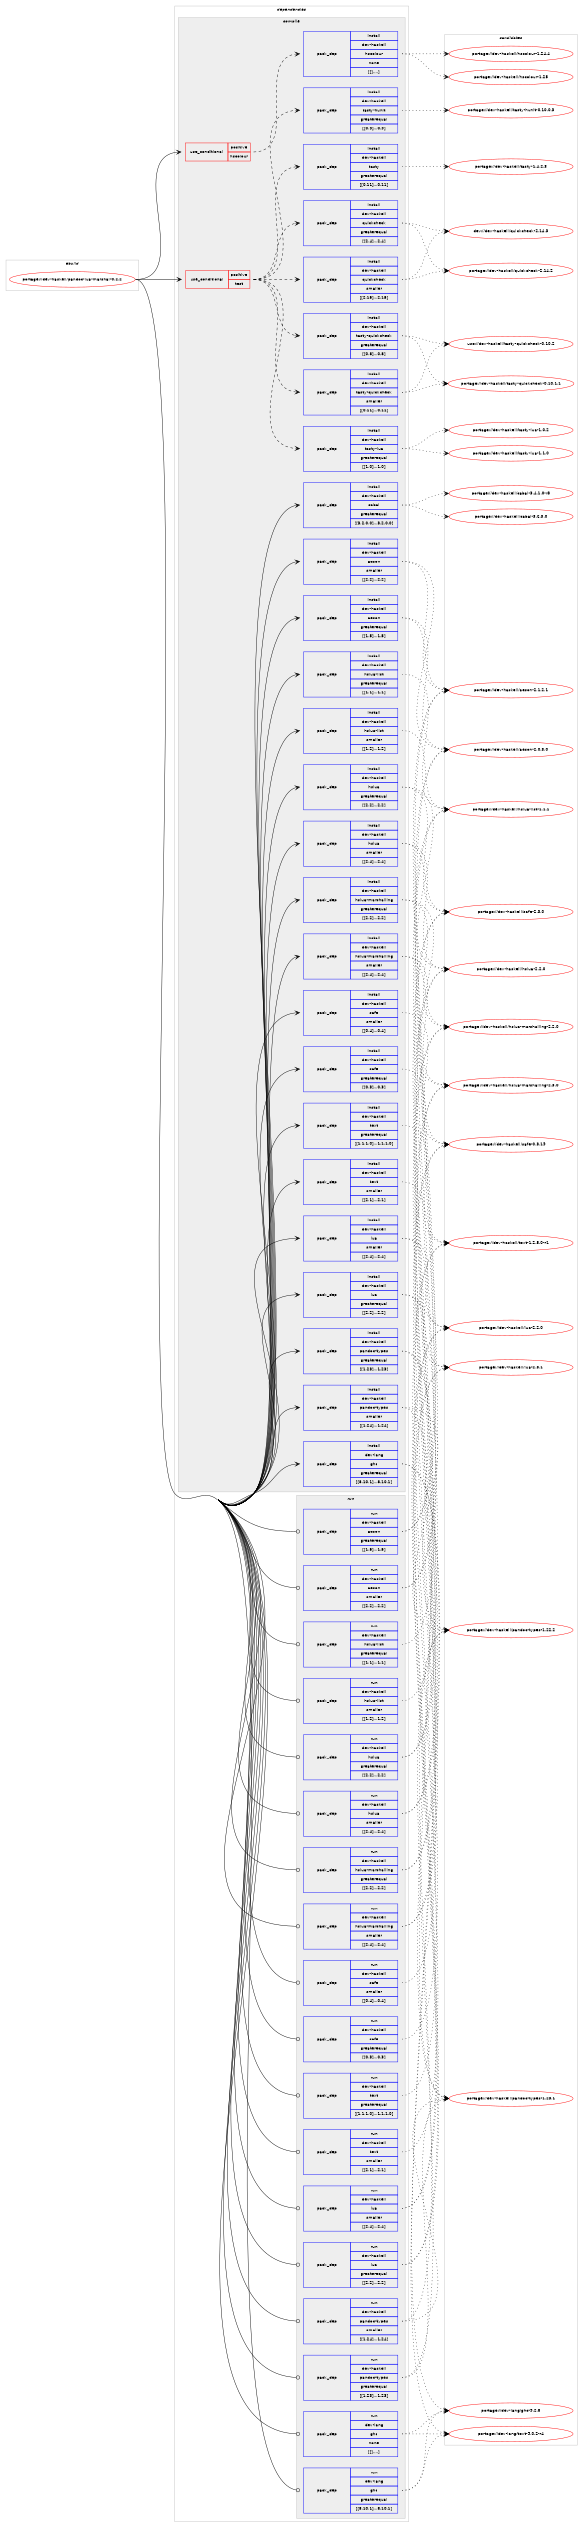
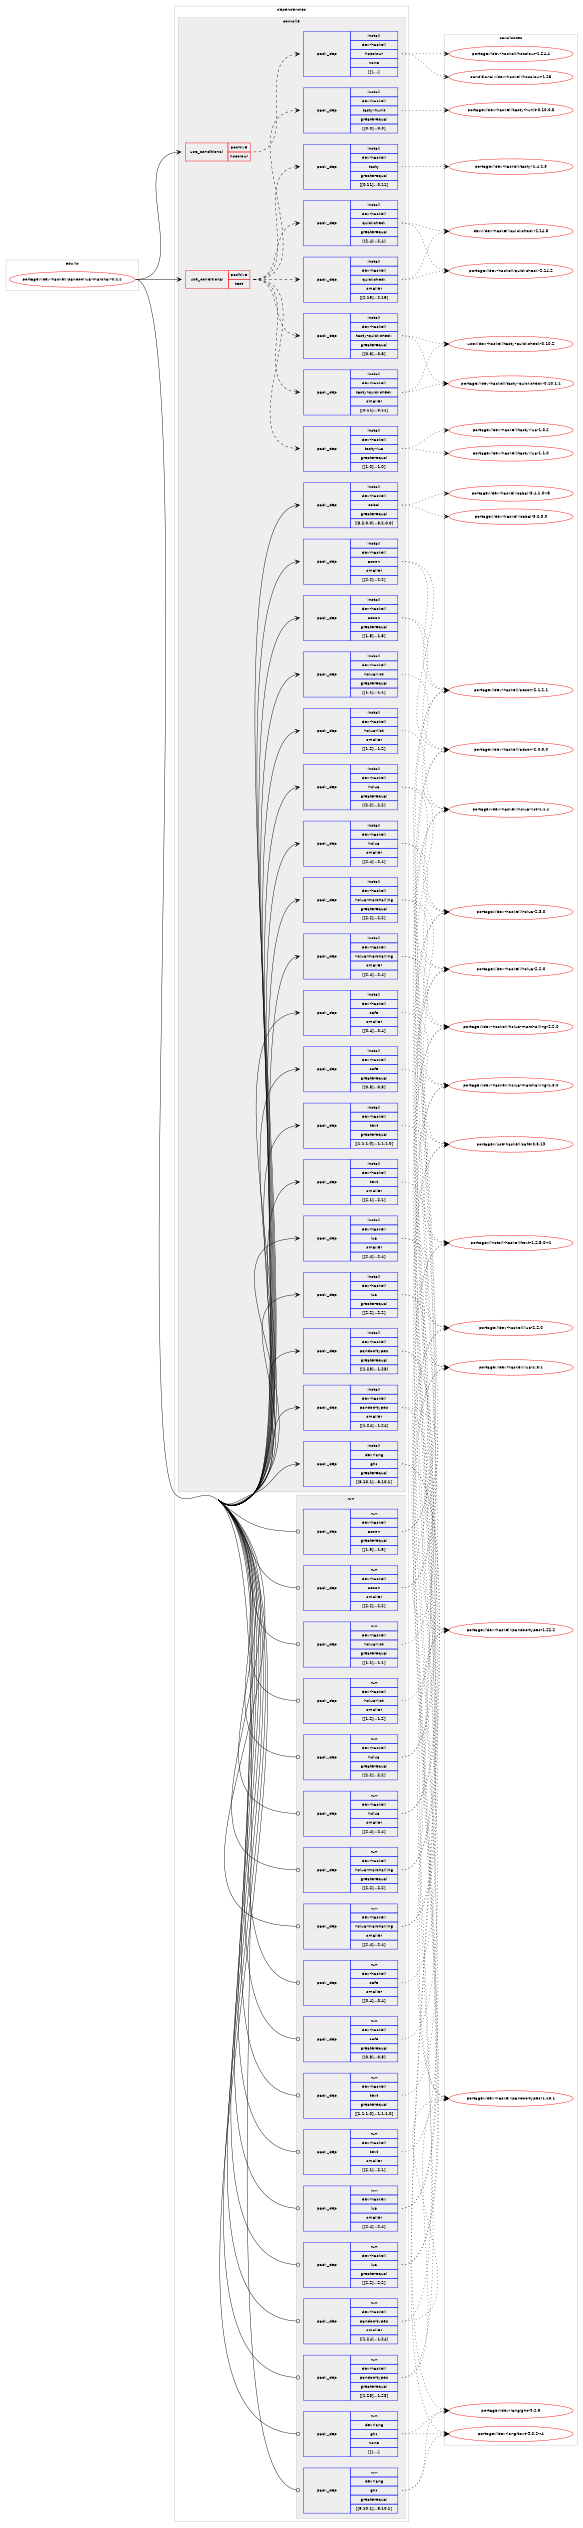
(511, 77) -> (511, 77)
(511, 912) -> (511, 912)
(511, 1144) -> (511, 1144)
(511, 1243) -> (511, 1243)
